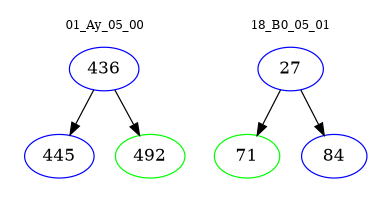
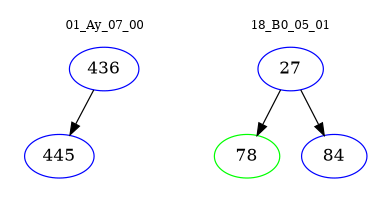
(105, 26) -> (105, 26)
(150, 156) -> none
(247, 156) -> (247, 156)
